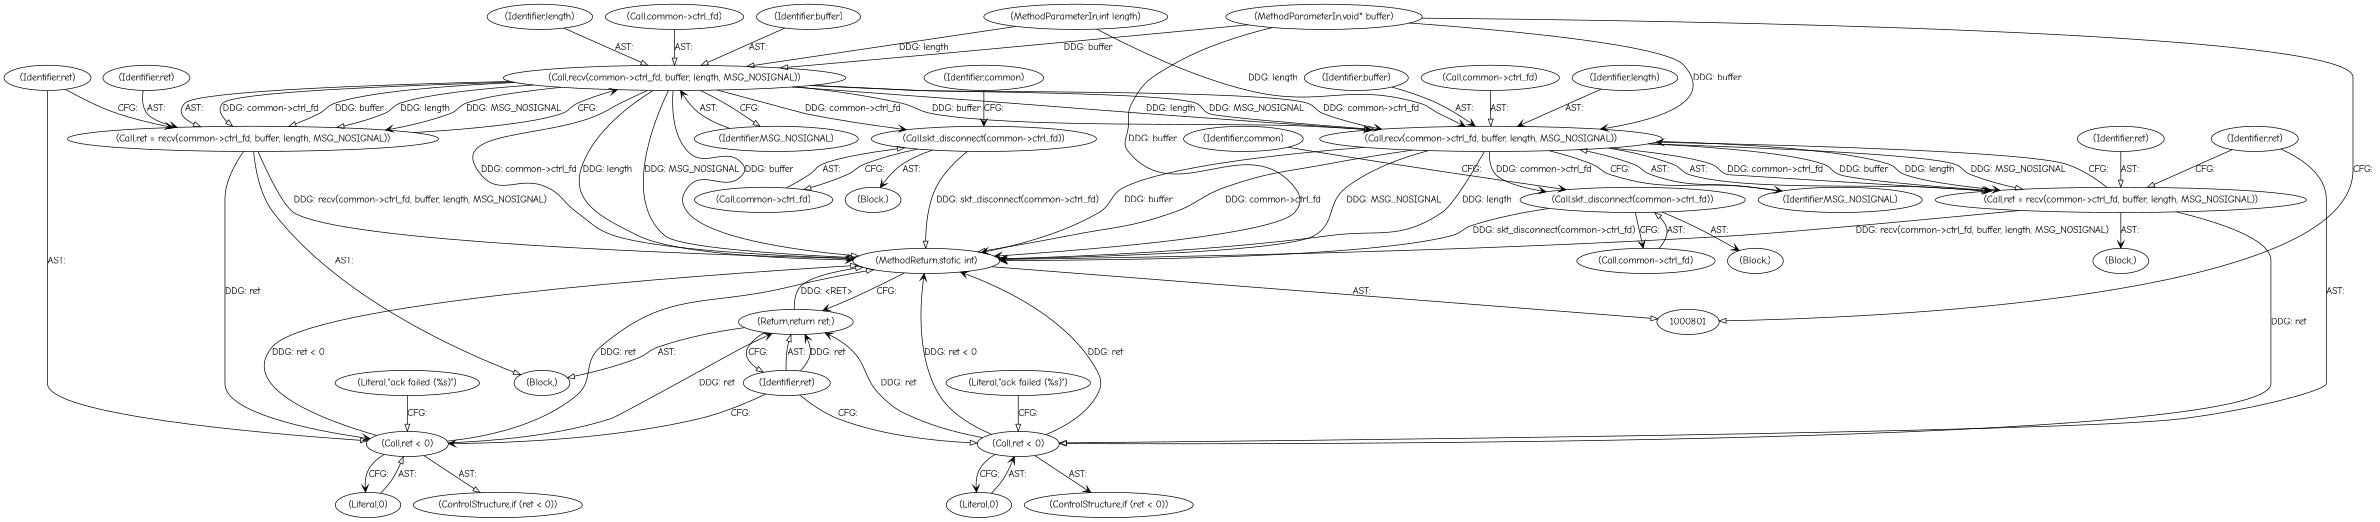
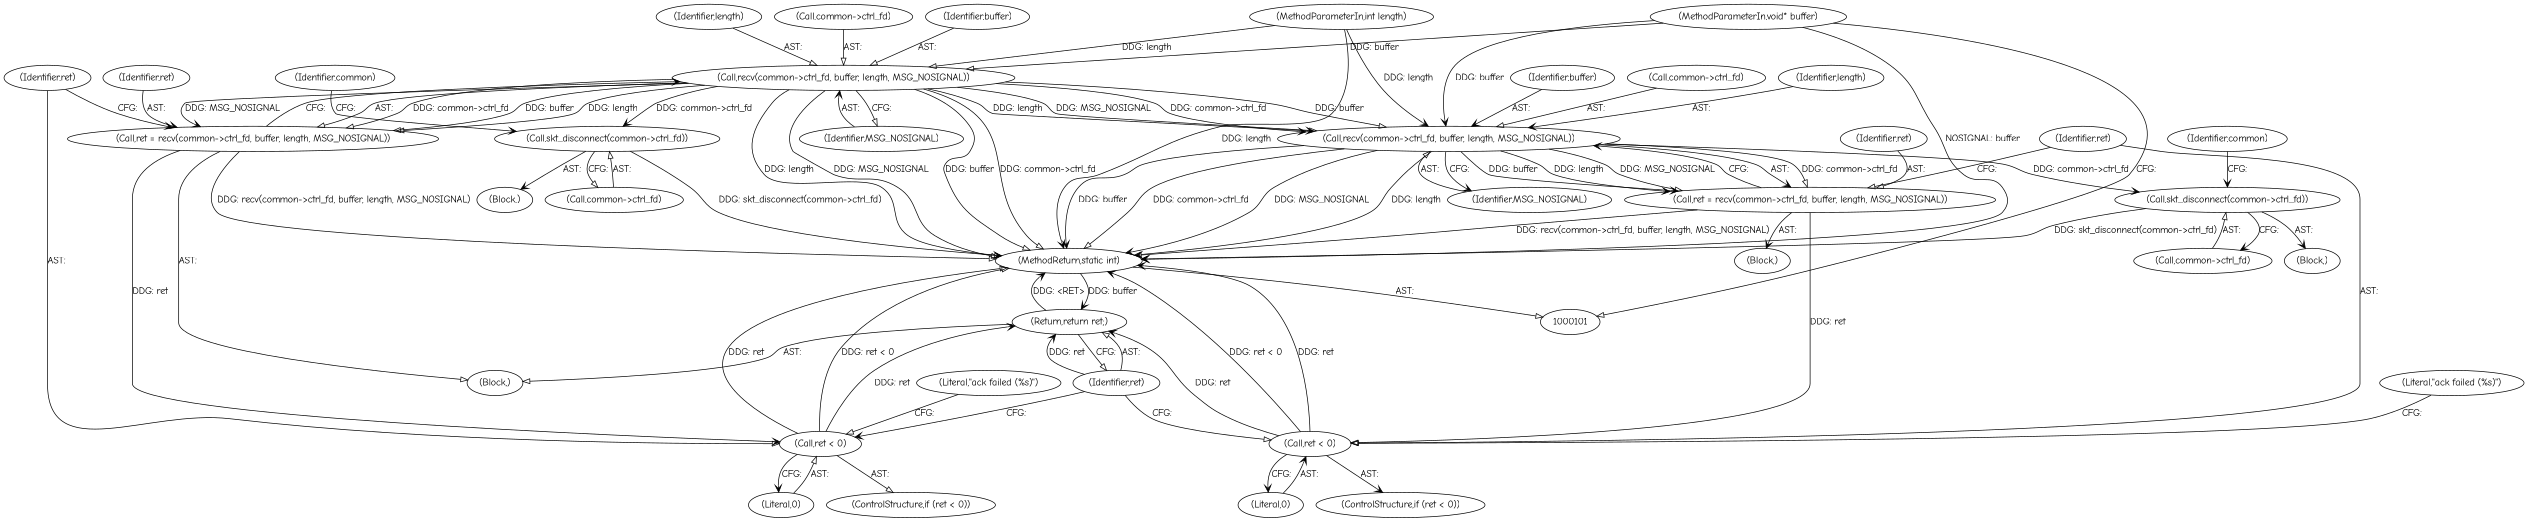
none -> (1199, 133)
(1153, 139) -> (1983, 139)
(829, 273) -> (1032, 295)
(888, 291) -> (1113, 291)
(1688, 322) -> (1570, 322)
